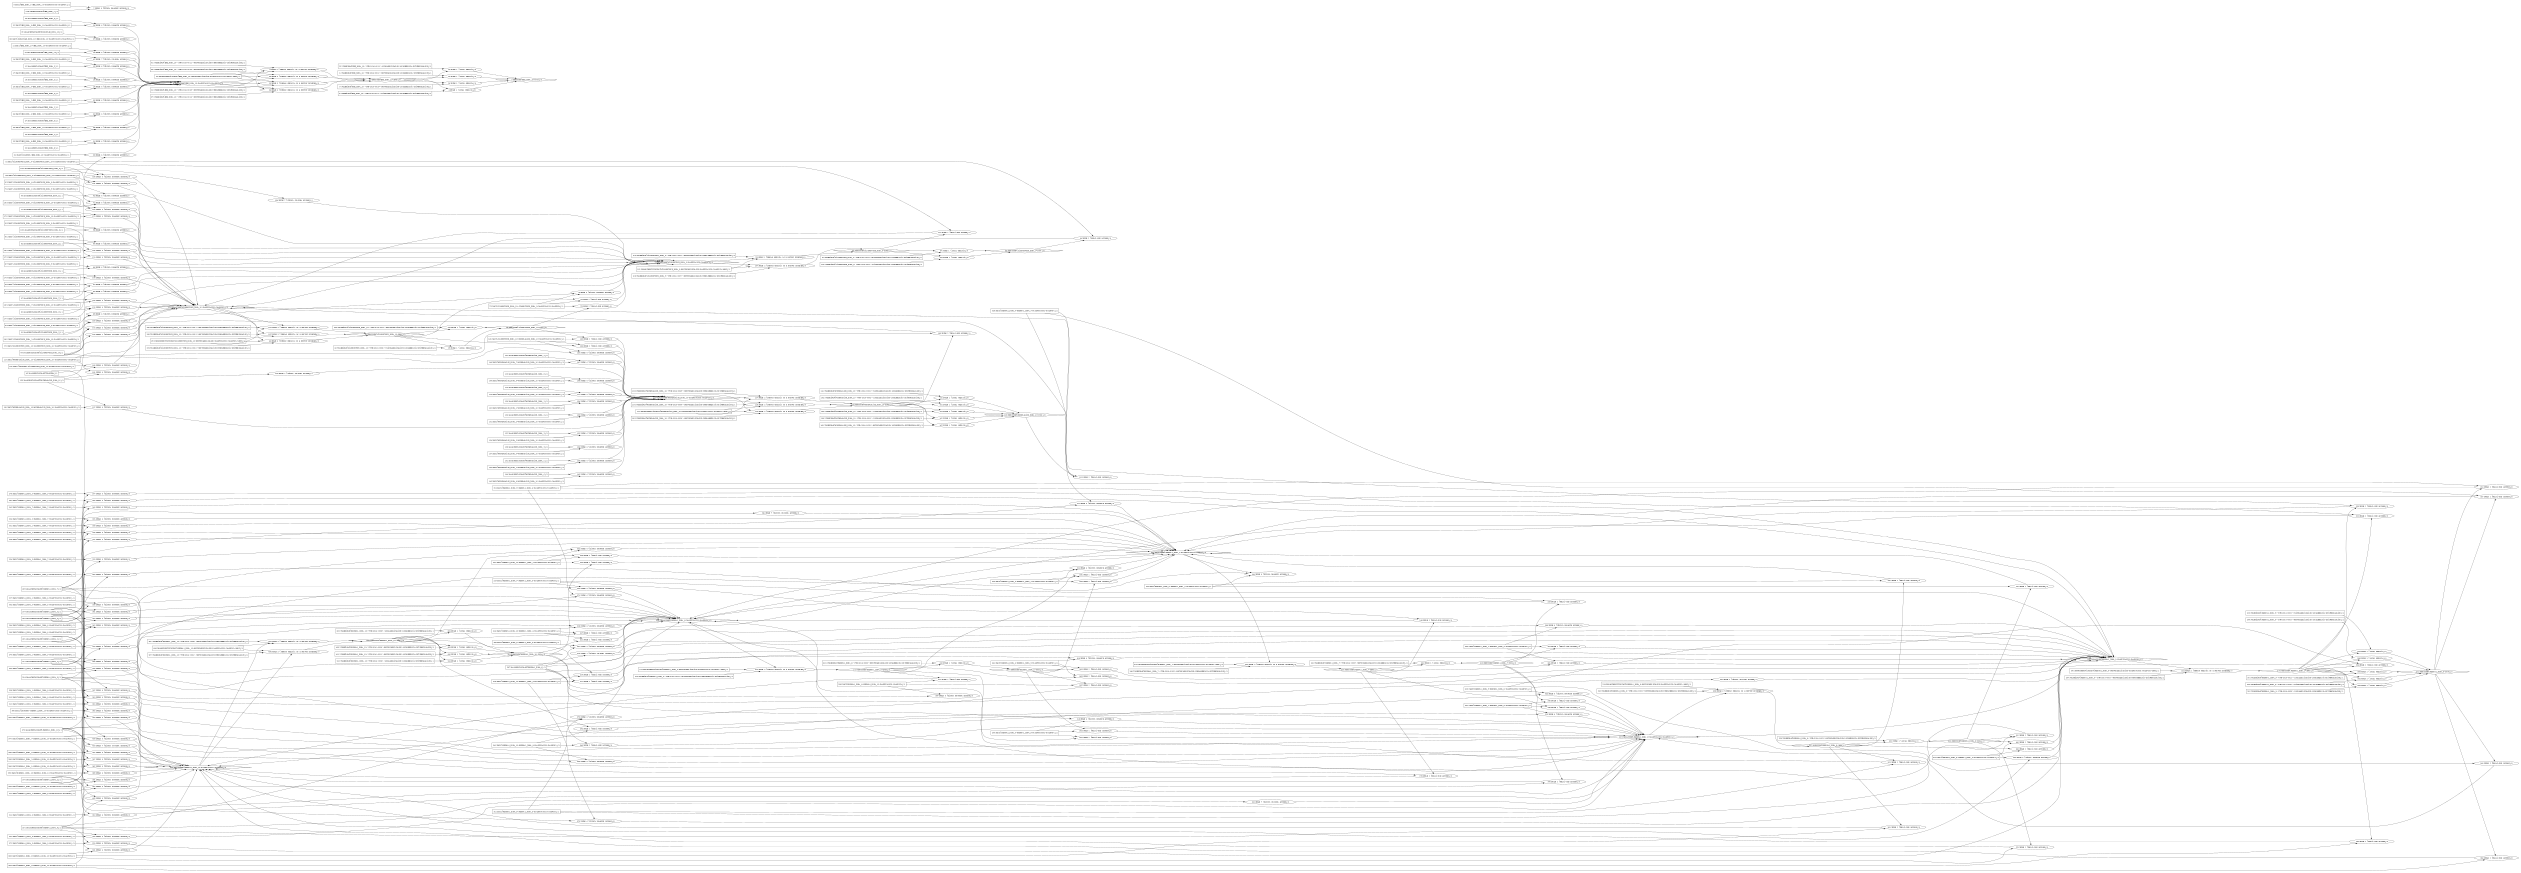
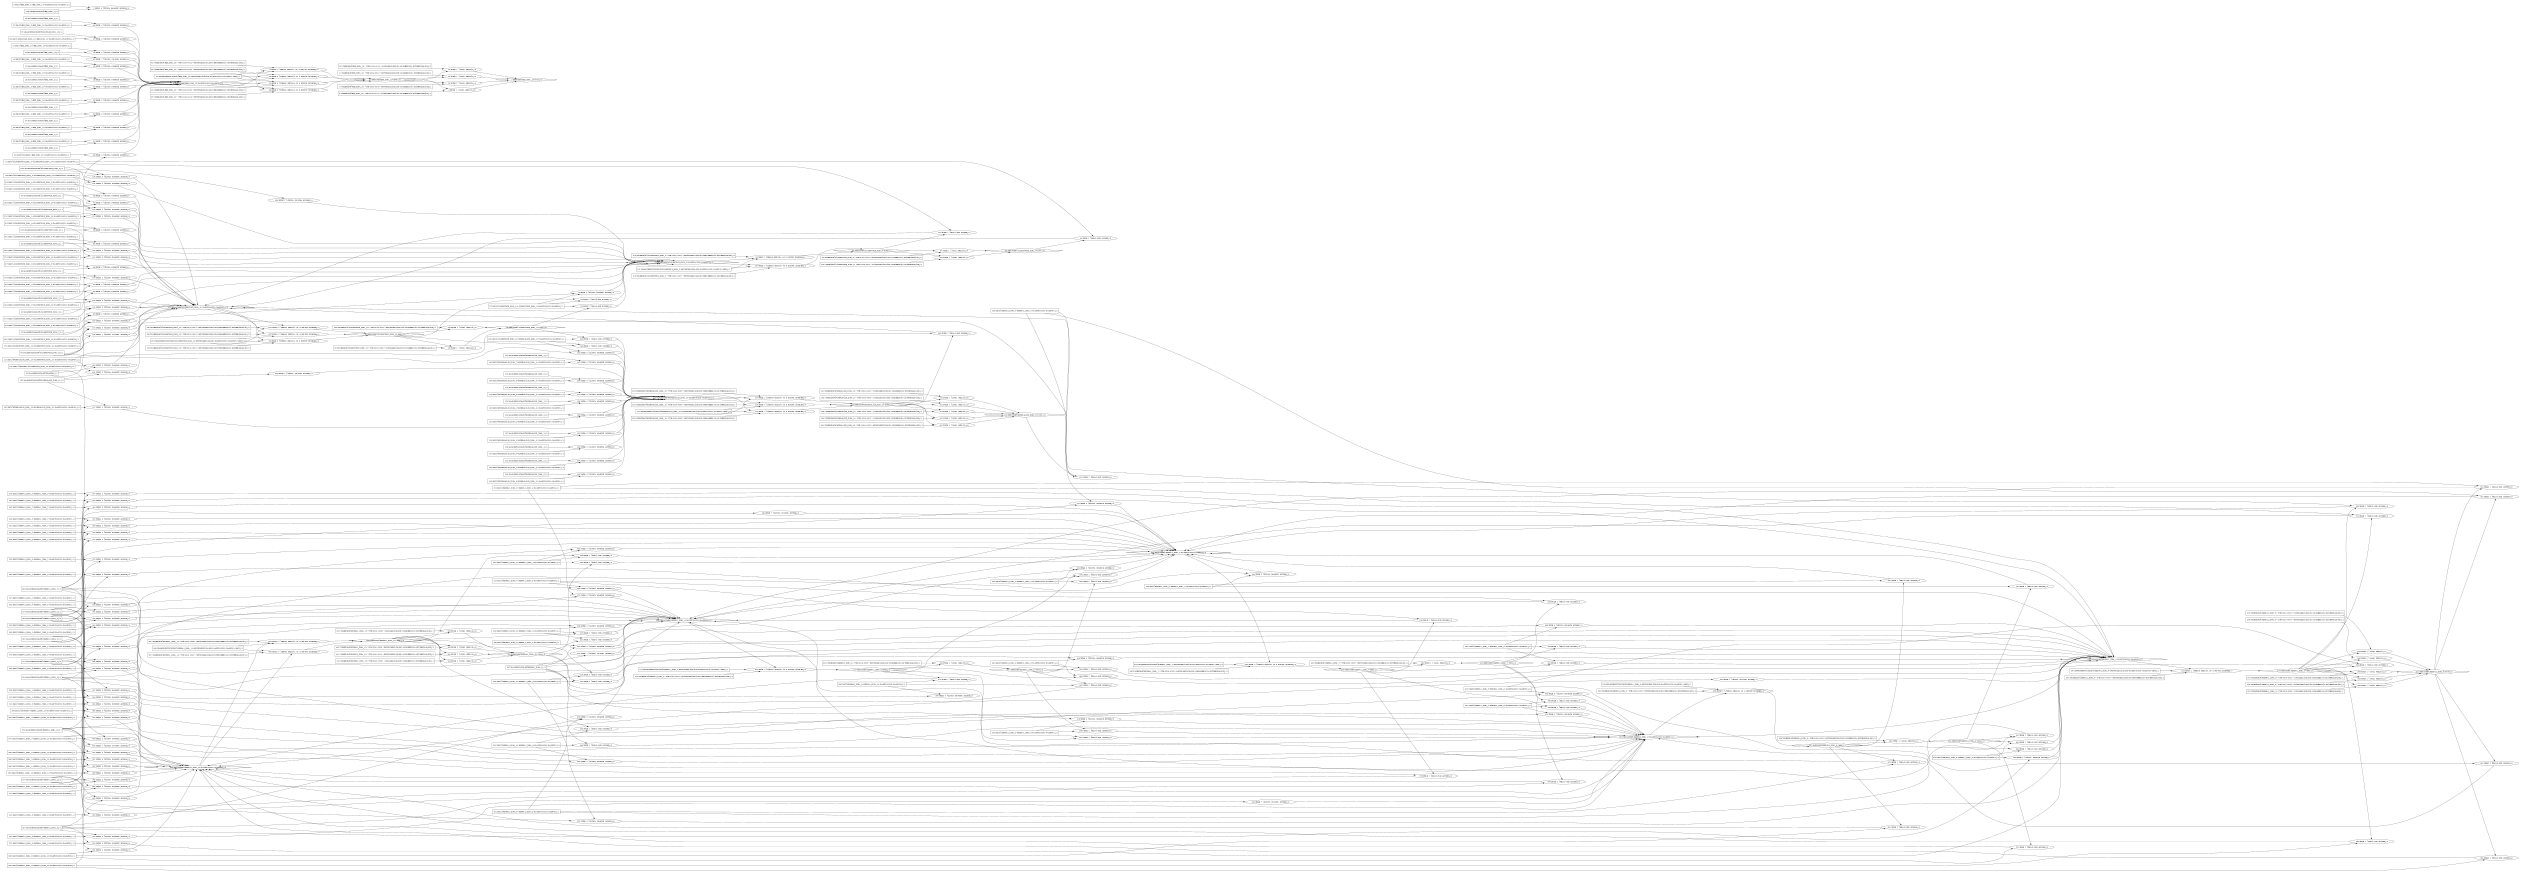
(1216, 565) -> (1224, 565)
